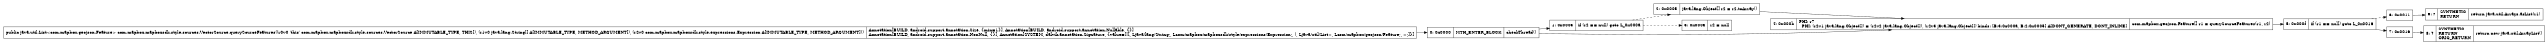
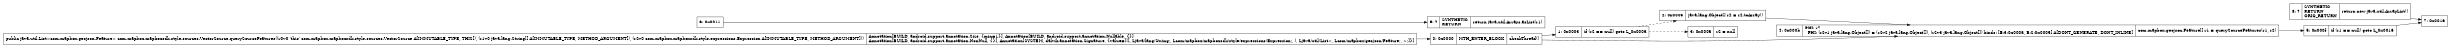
(2378, 18) -> none
(2417, 33) -> (2415, 19)
